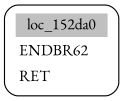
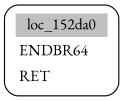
(61, 50) -> (61, 50)
